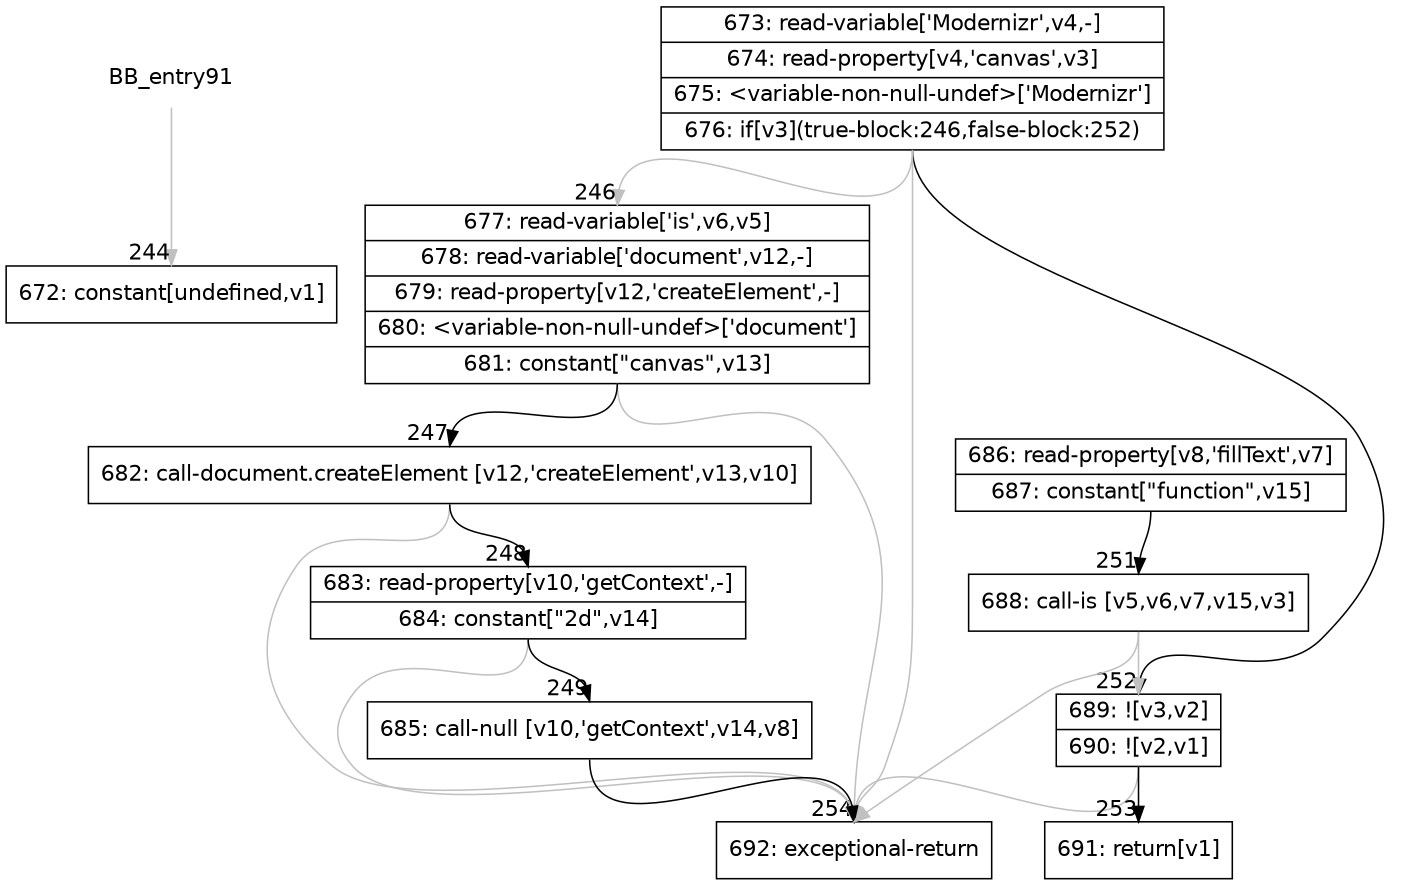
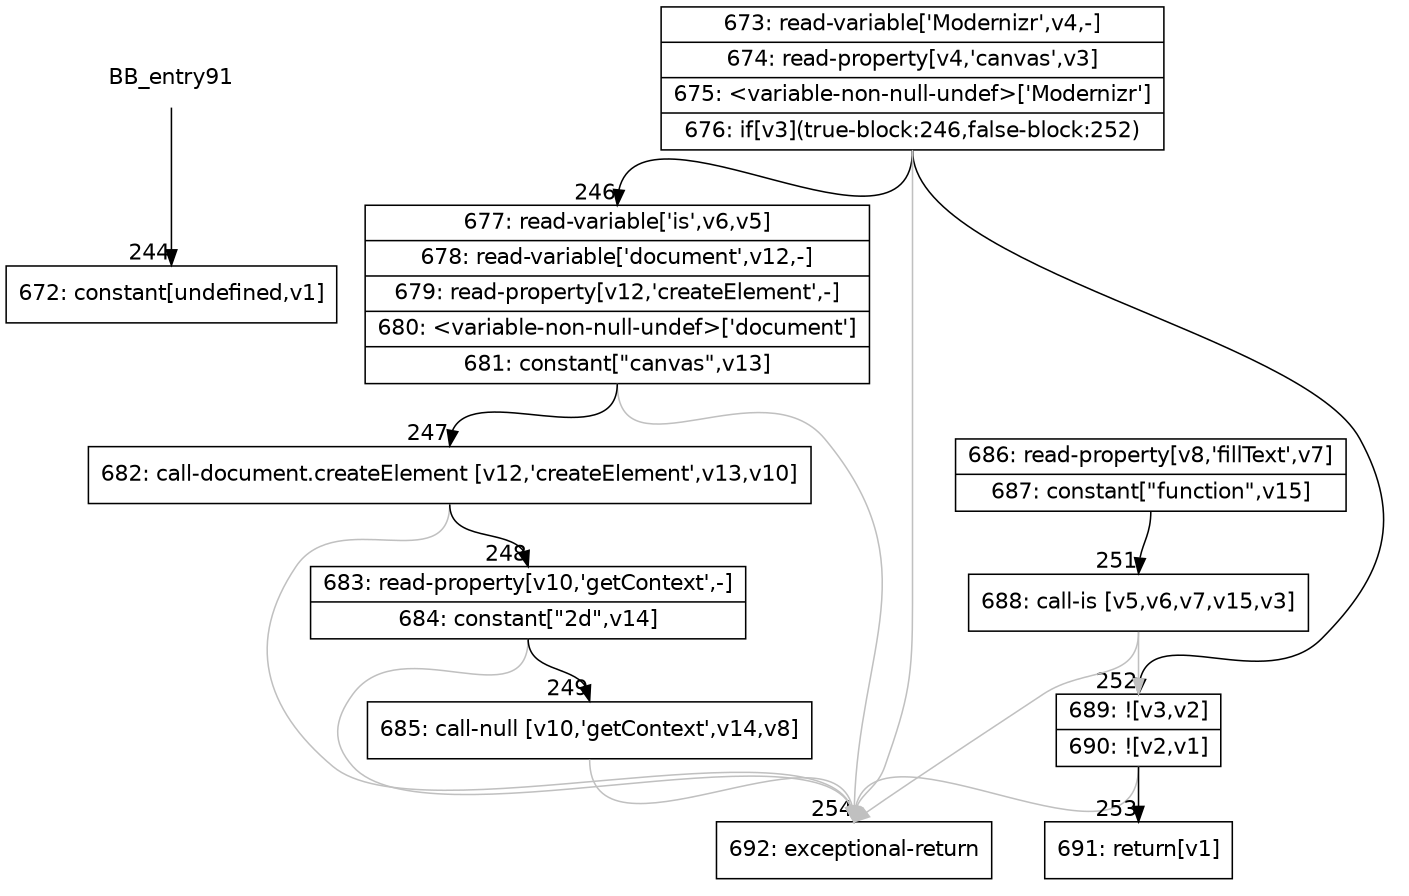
(171, 179) -> (171, 179)
(772, 180) -> (772, 180)
(714, 792) -> (714, 792)
